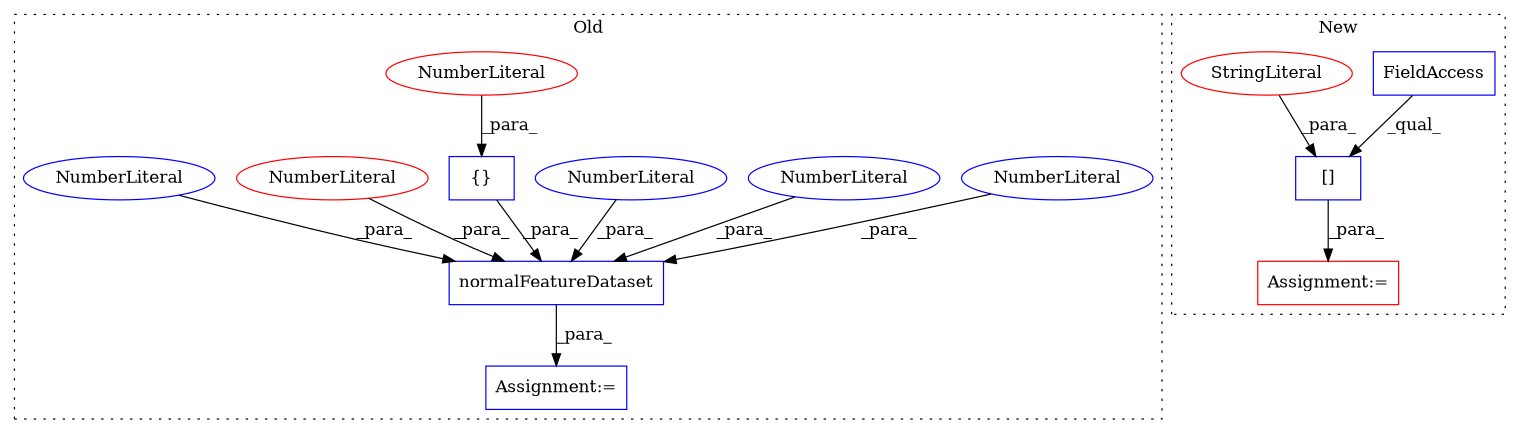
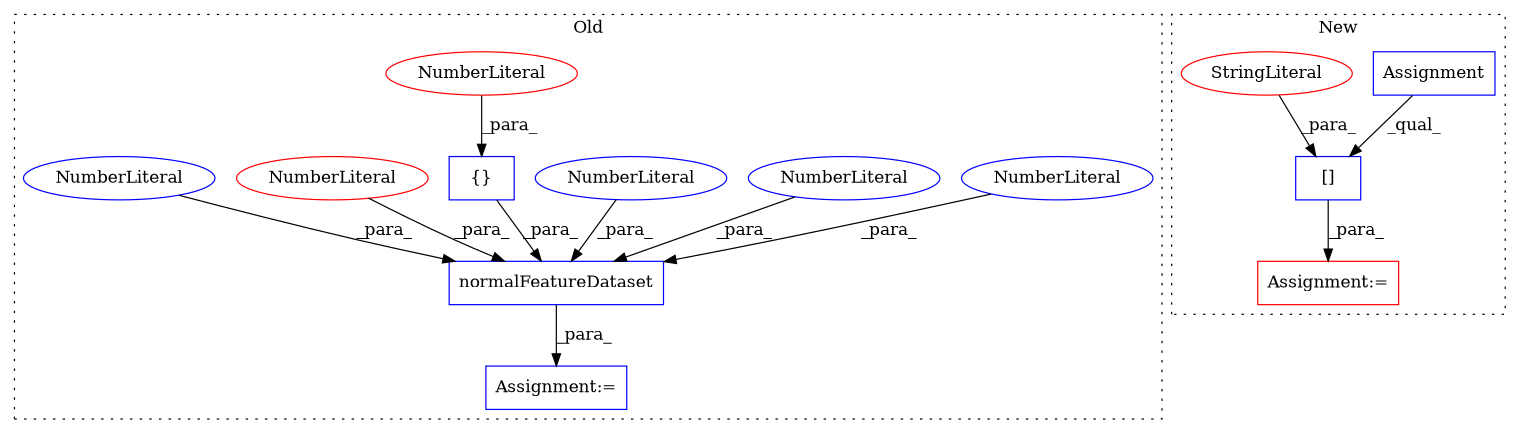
(1434, 73) -> (1434, 73)
